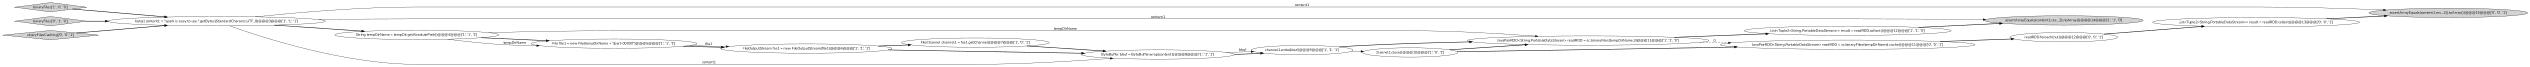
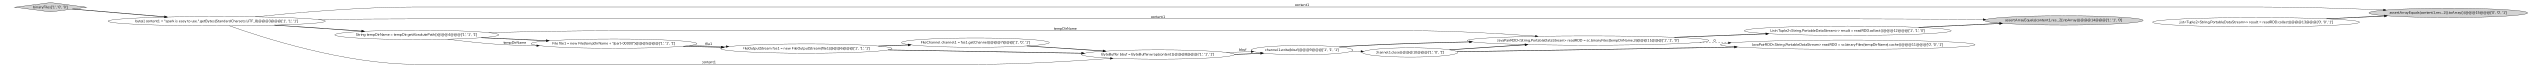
(51, 21) -> none
(51, 35) -> none
(2064, 37) -> none
